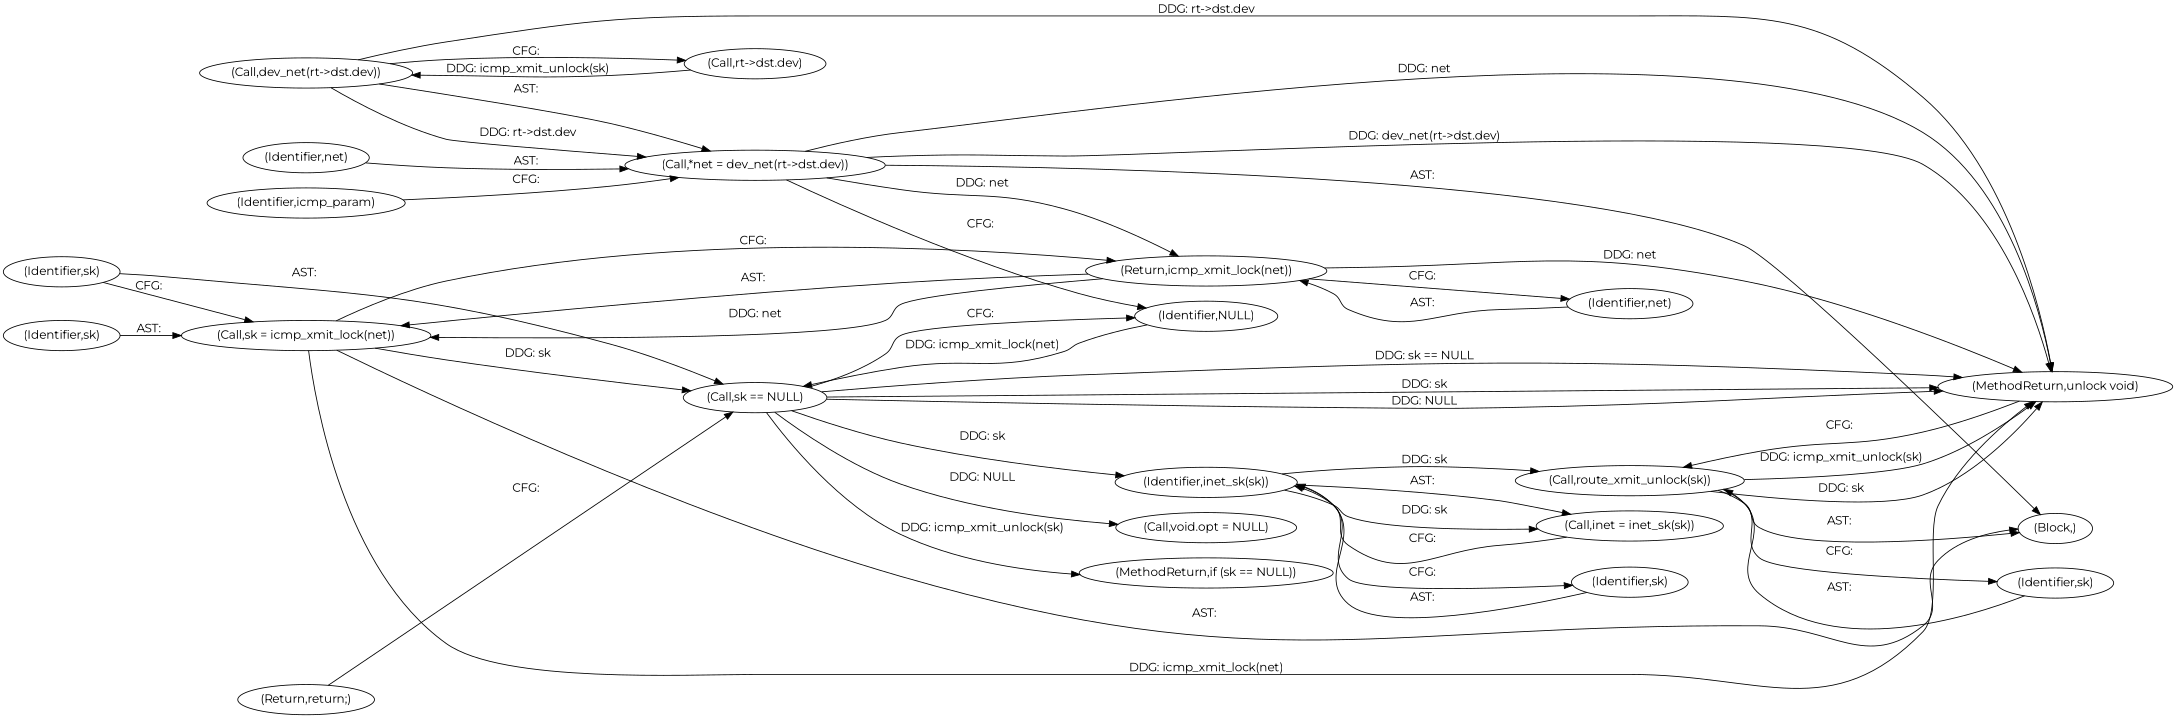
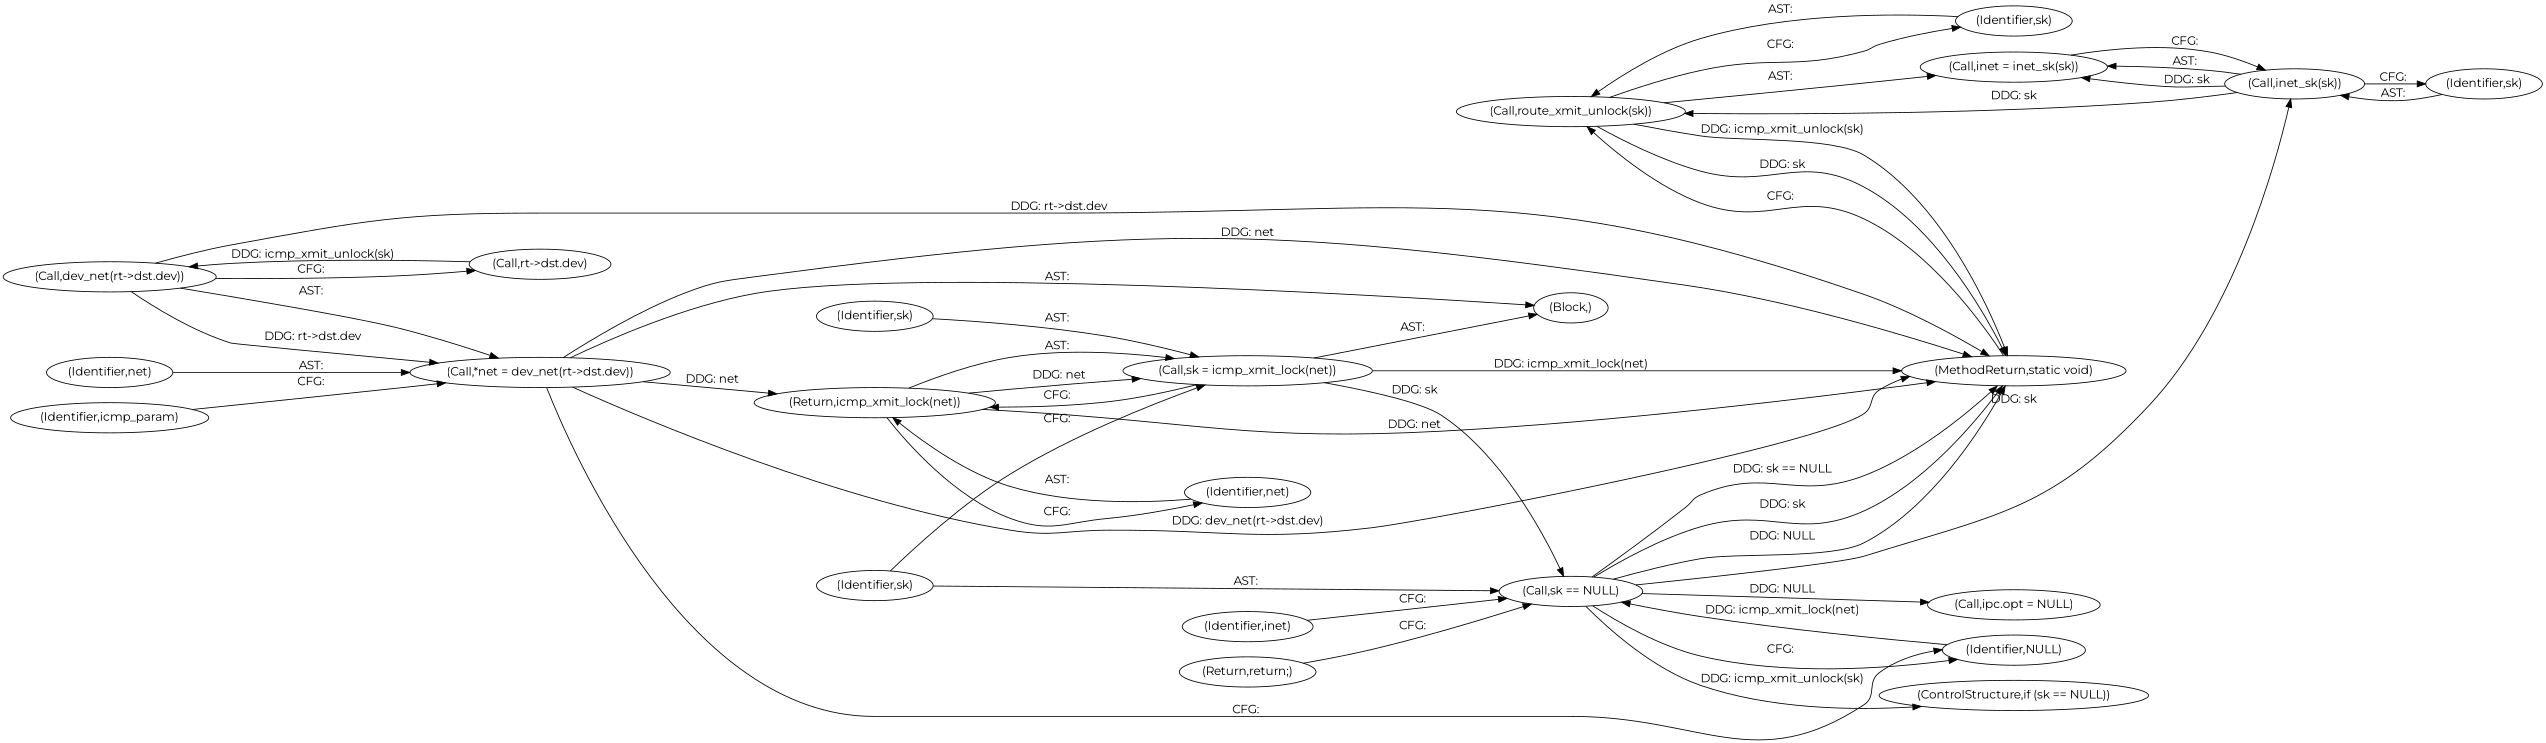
(2055, 387) -> (2014, 371)
(1206, 482) -> (2295, 84)
(1206, 528) -> (2014, 605)
(1855, 542) -> (1796, 90)
(1206, 573) -> (2014, 695)
none -> (1248, 627)
